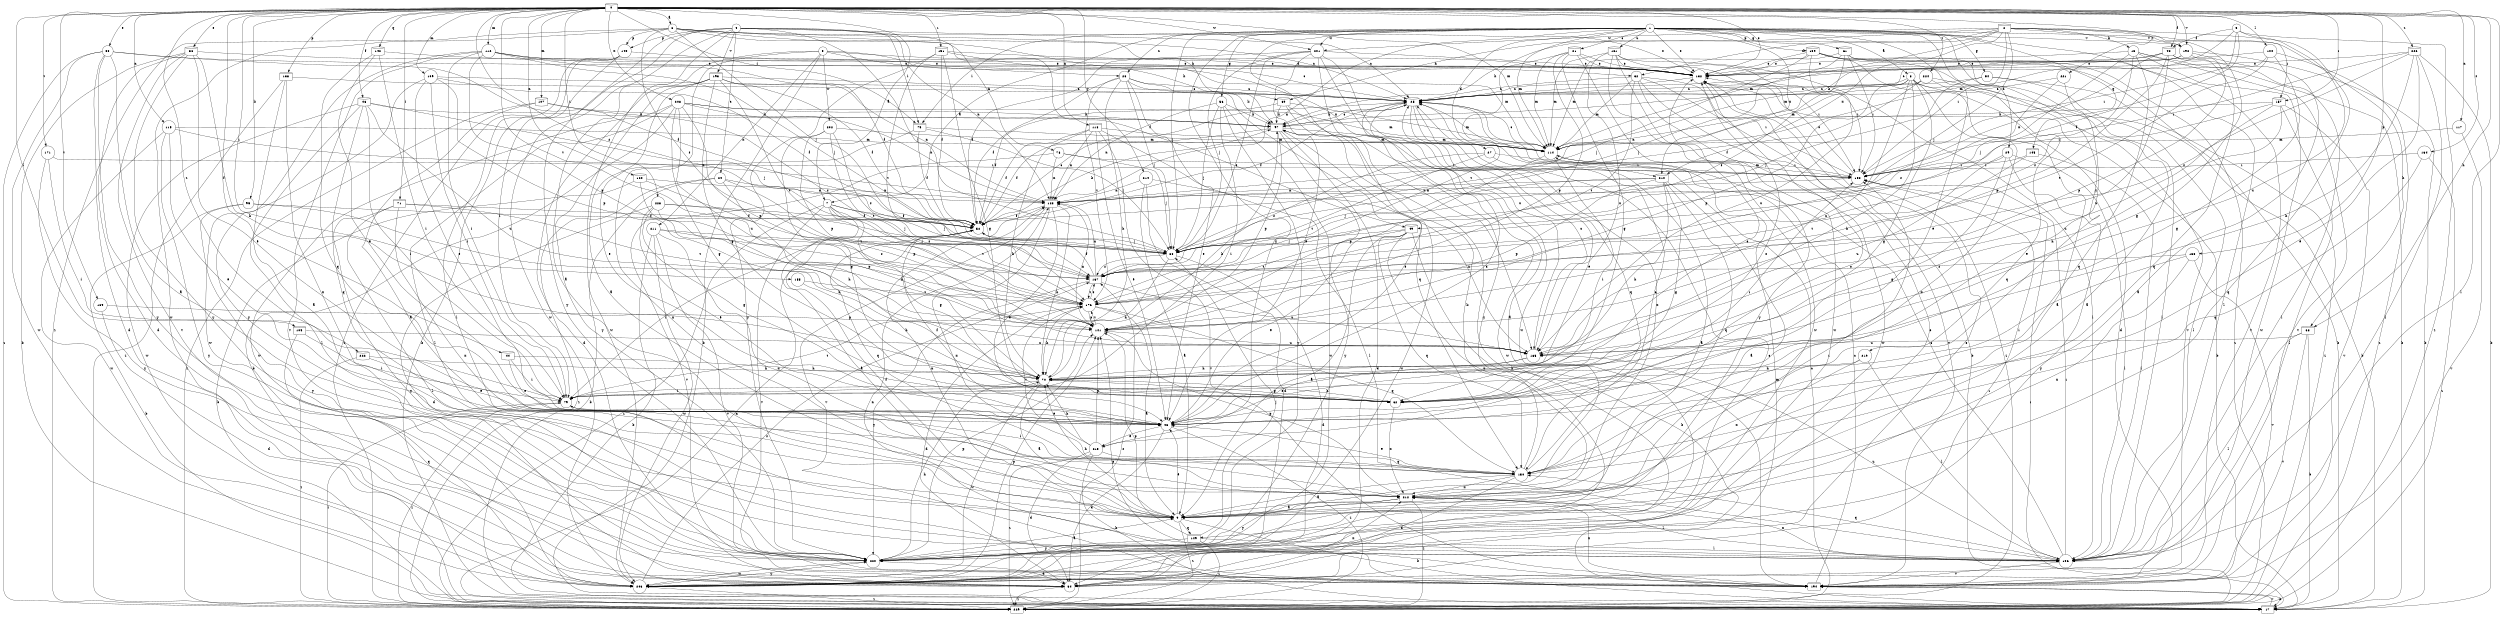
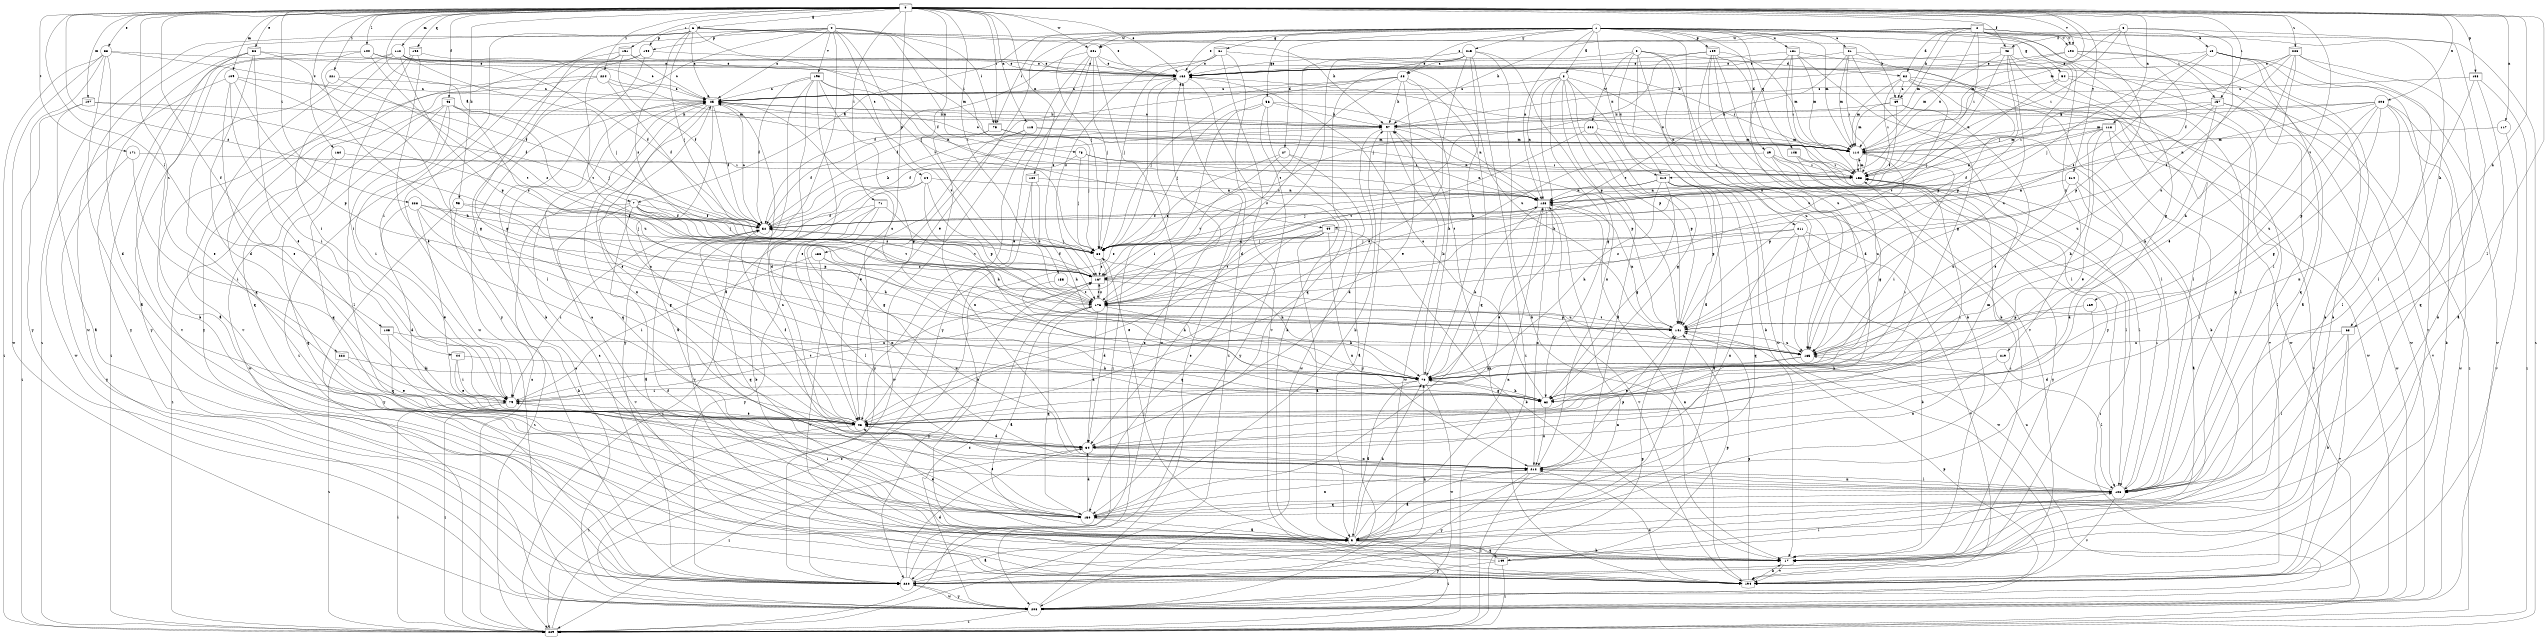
(1526, 85) -> (1901, 89)
(1131, 434) -> (1247, 305)
